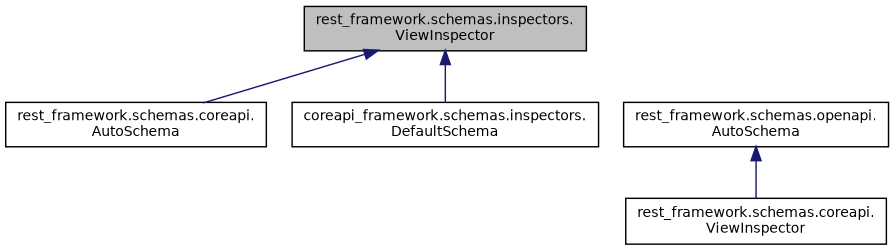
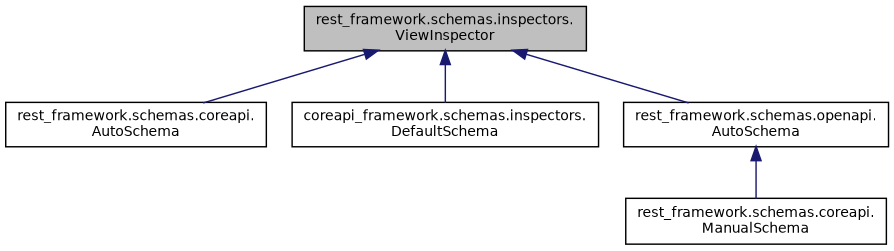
none -> (607, 79)
(756, 221) -> (756, 221)
